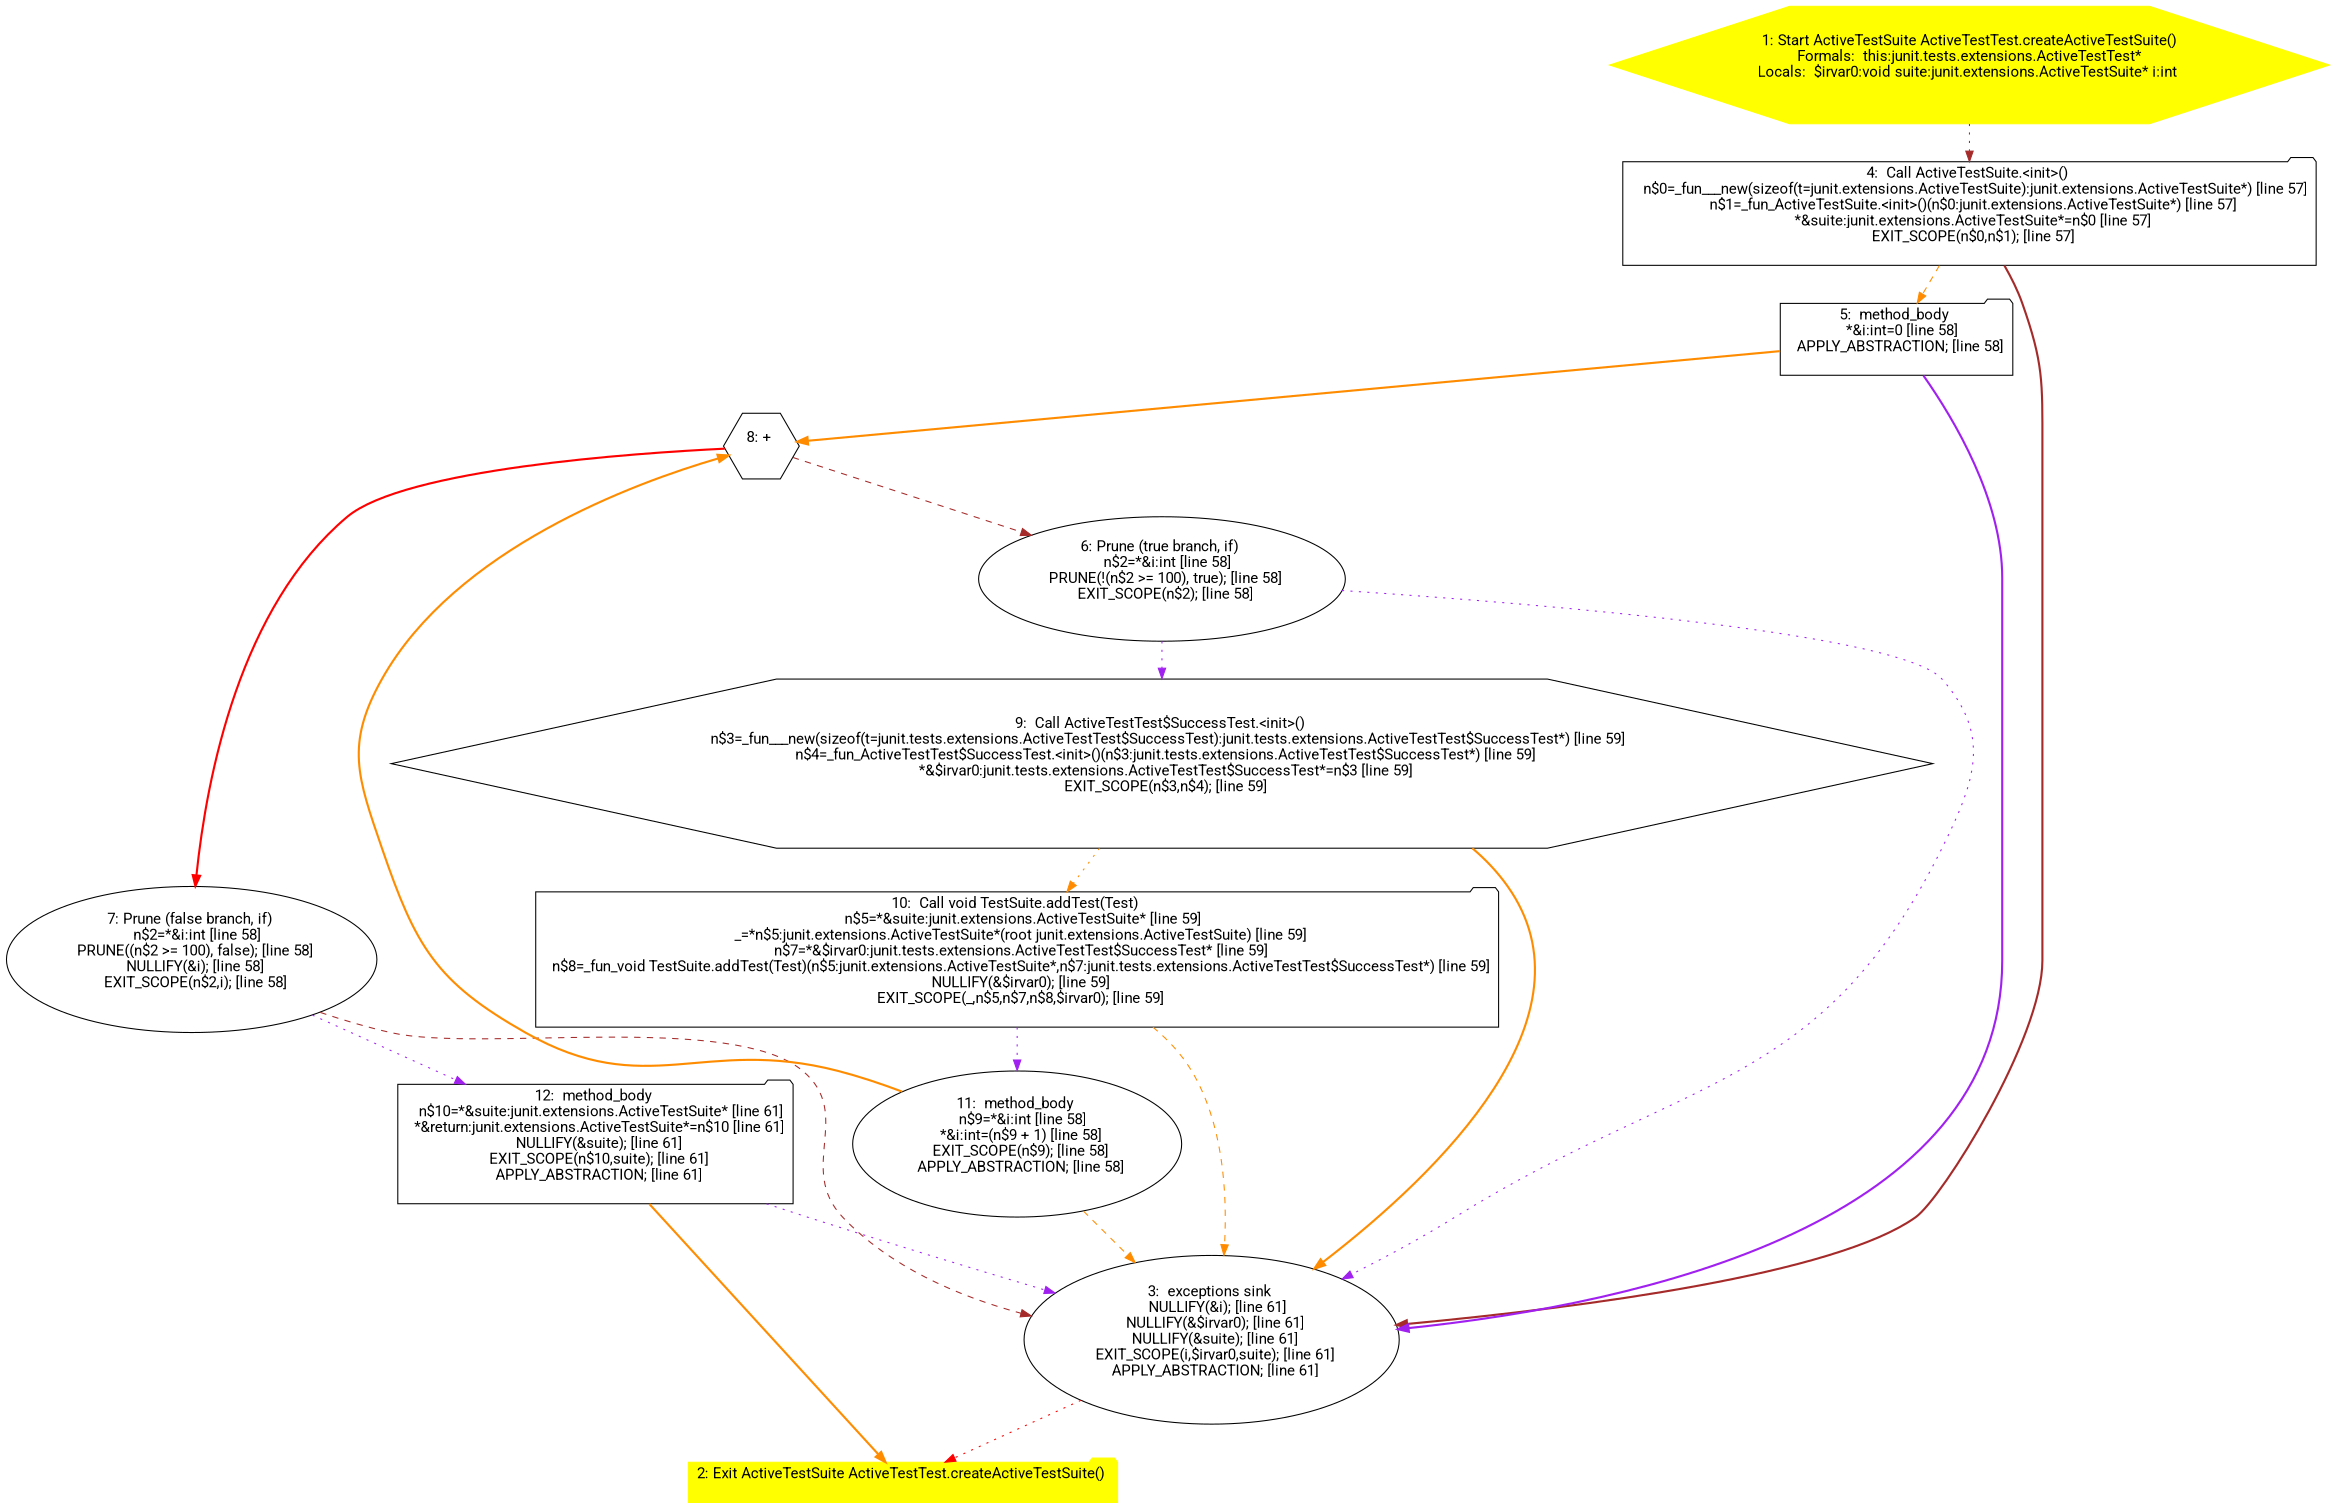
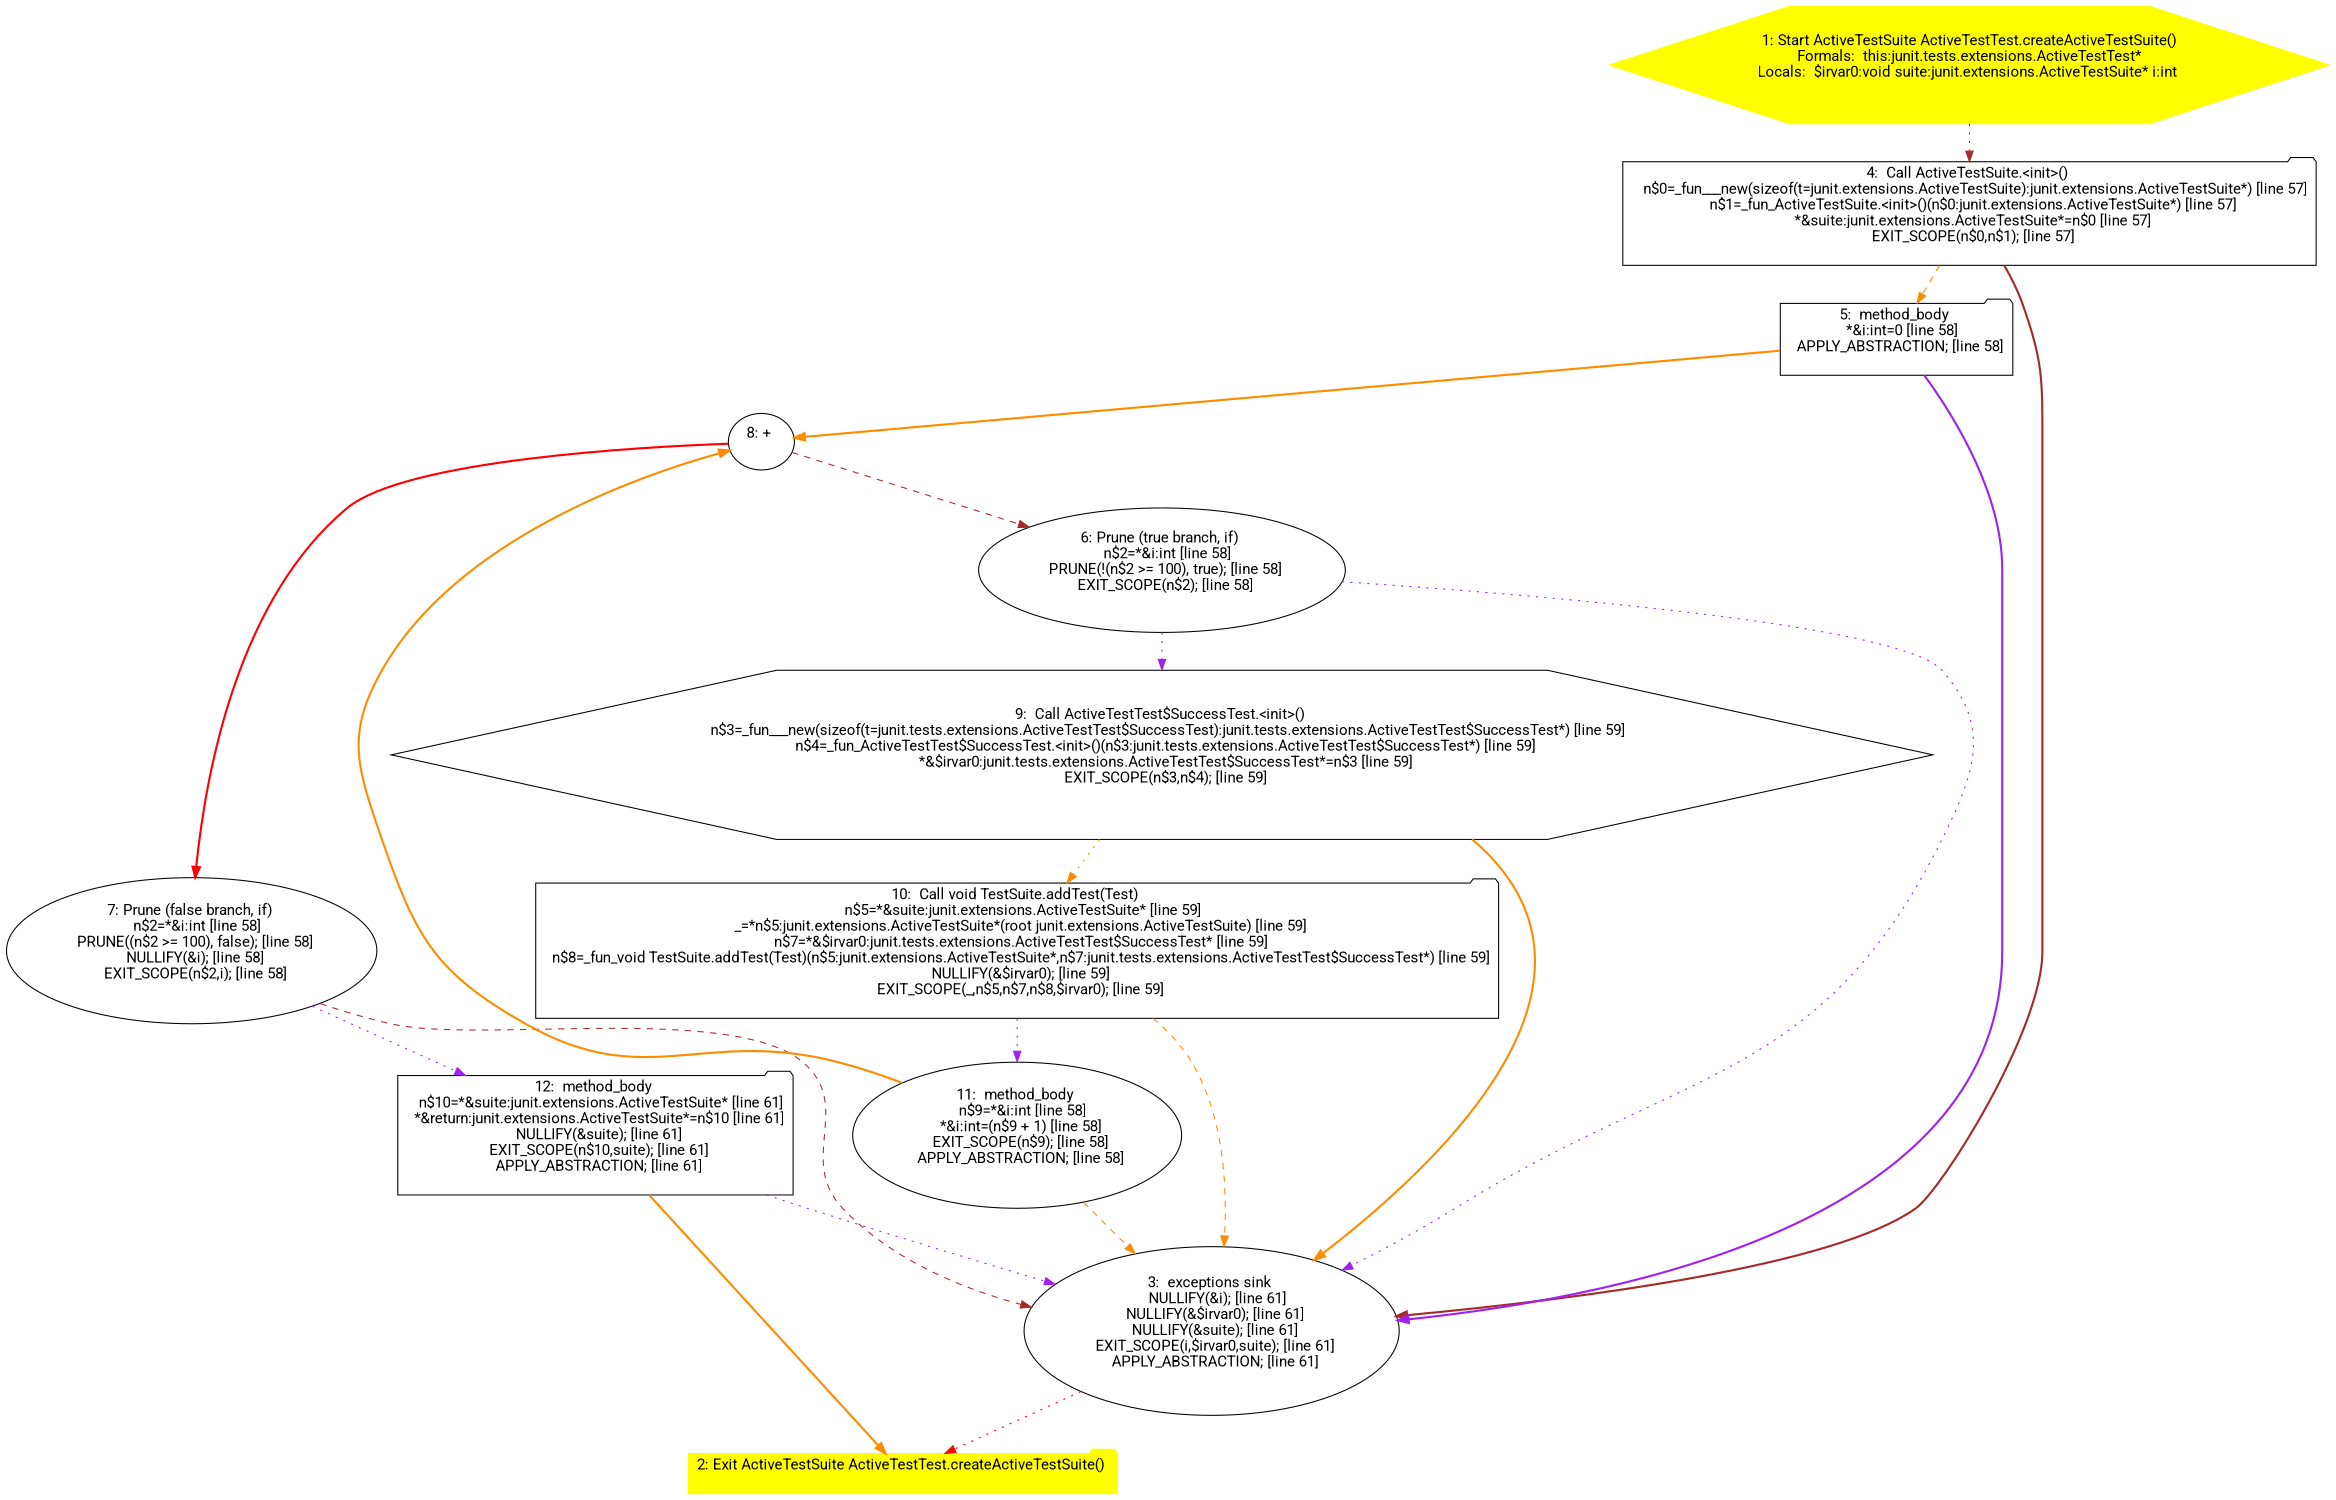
(761, 446) -> (761, 442)
